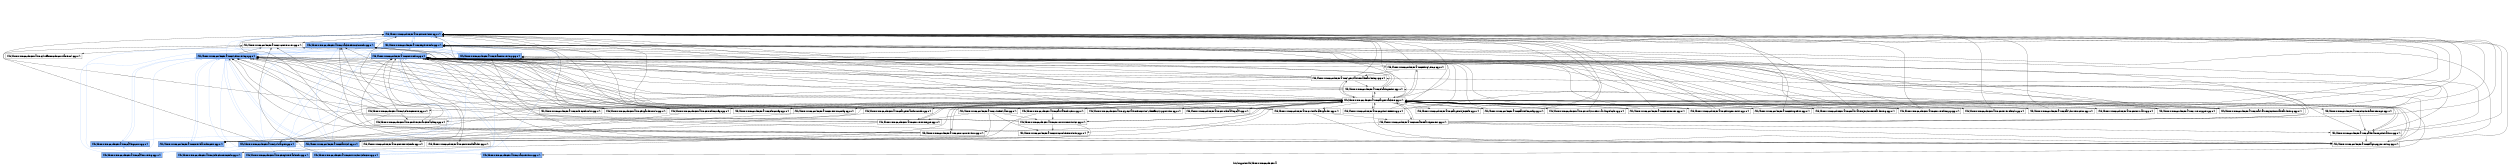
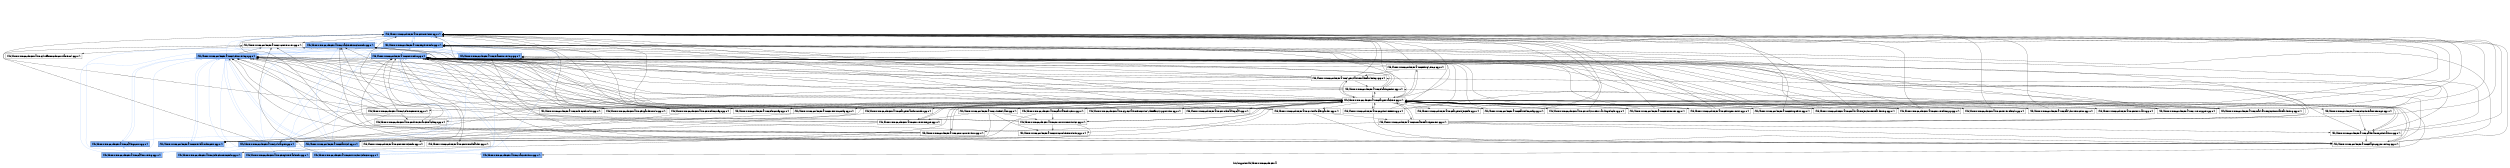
(834, 64) -> (835, 64)
